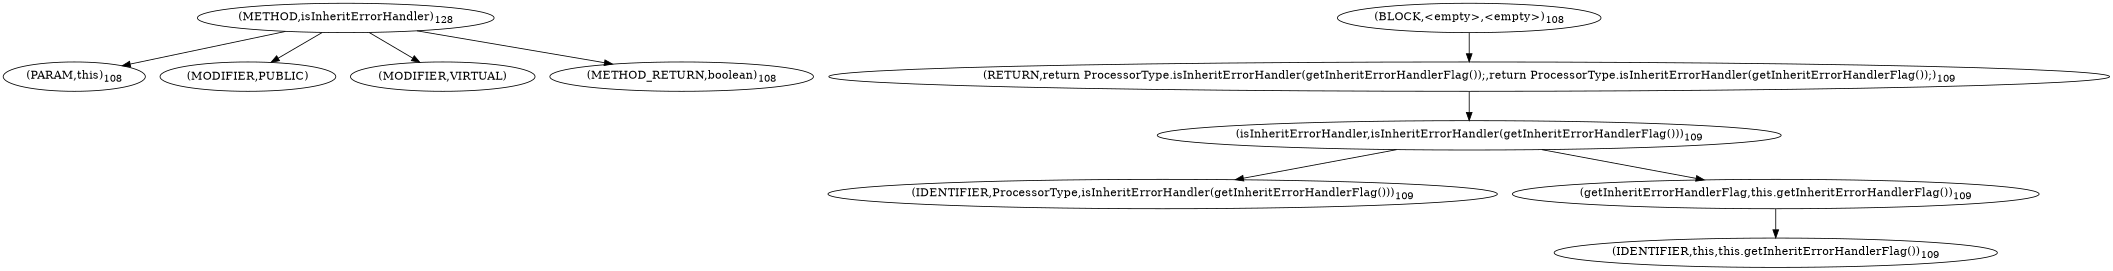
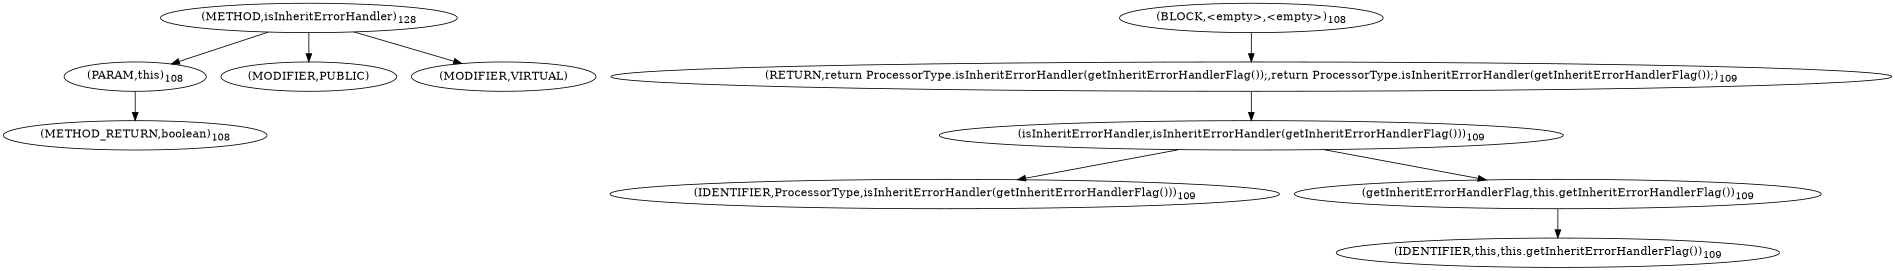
(511, 47) -> (135, 102)
